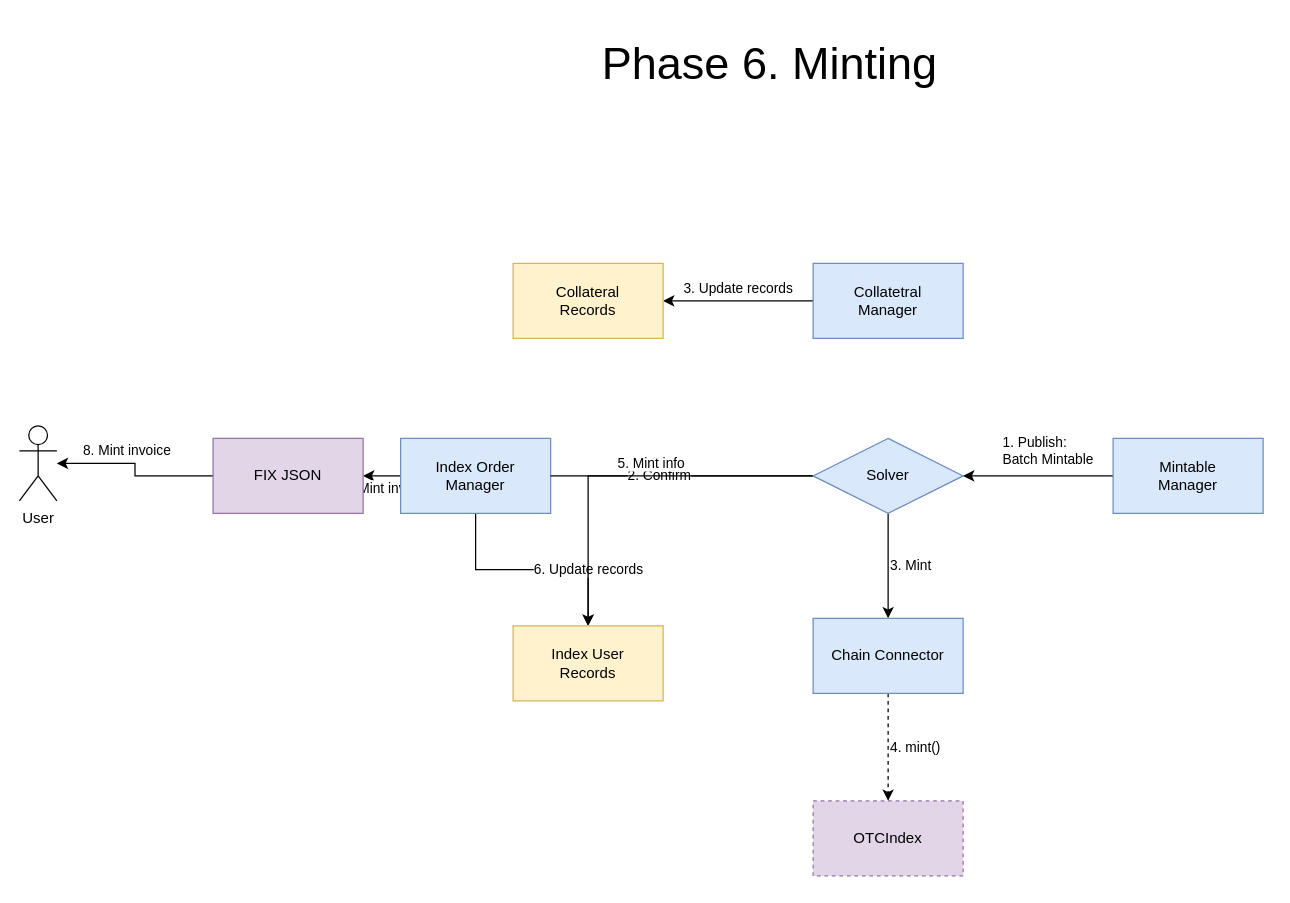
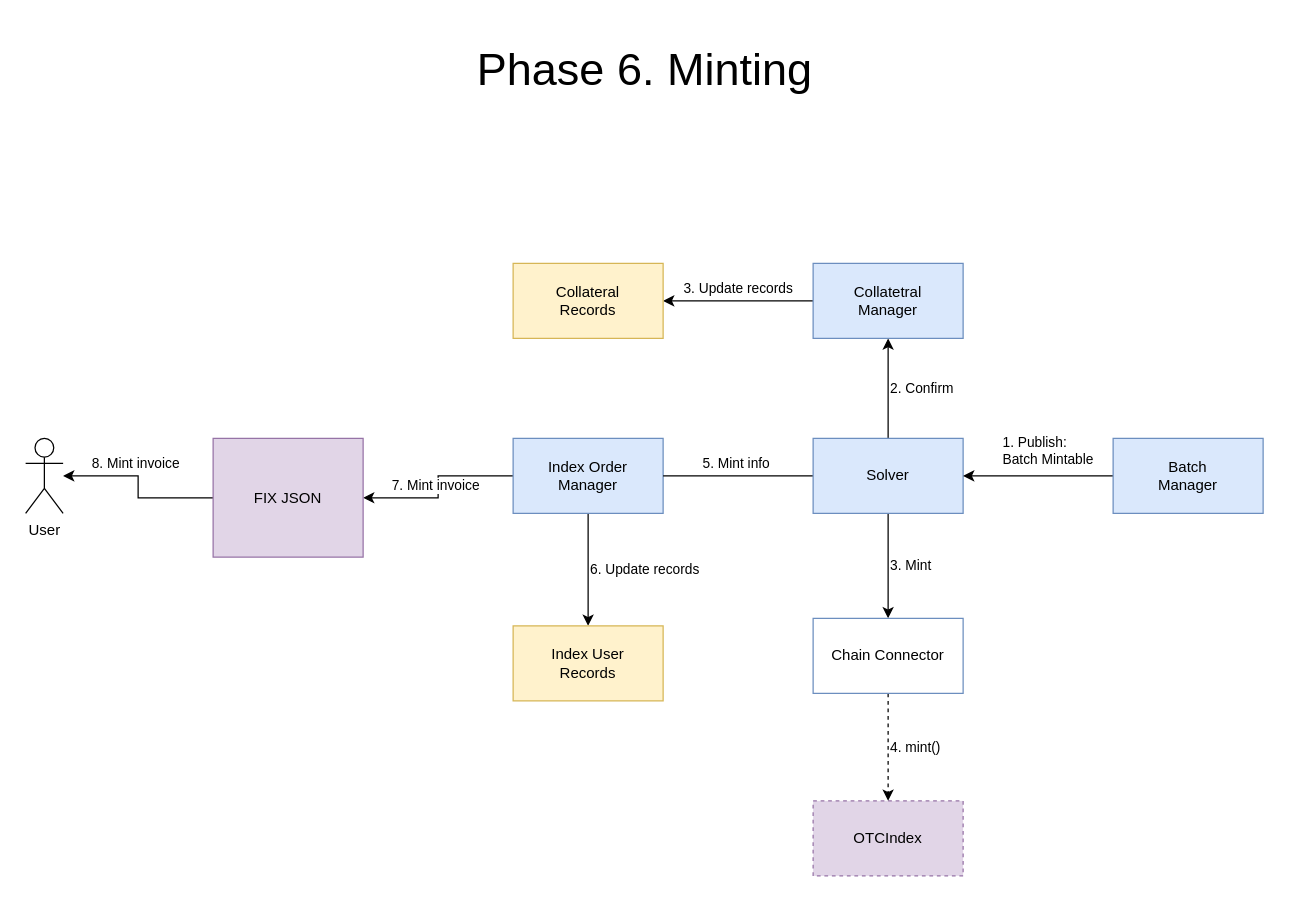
(769, 63) -> (644, 69)
(38, 463) -> (44, 476)
(288, 476) -> (288, 498)
(476, 476) -> (588, 476)
(888, 476) -> (888, 476)
(1188, 476) -> (1188, 476)
(588, 494) -> (888, 392)
(888, 656) -> (888, 656)
